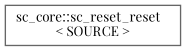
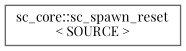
(93, 25) -> (93, 25)
